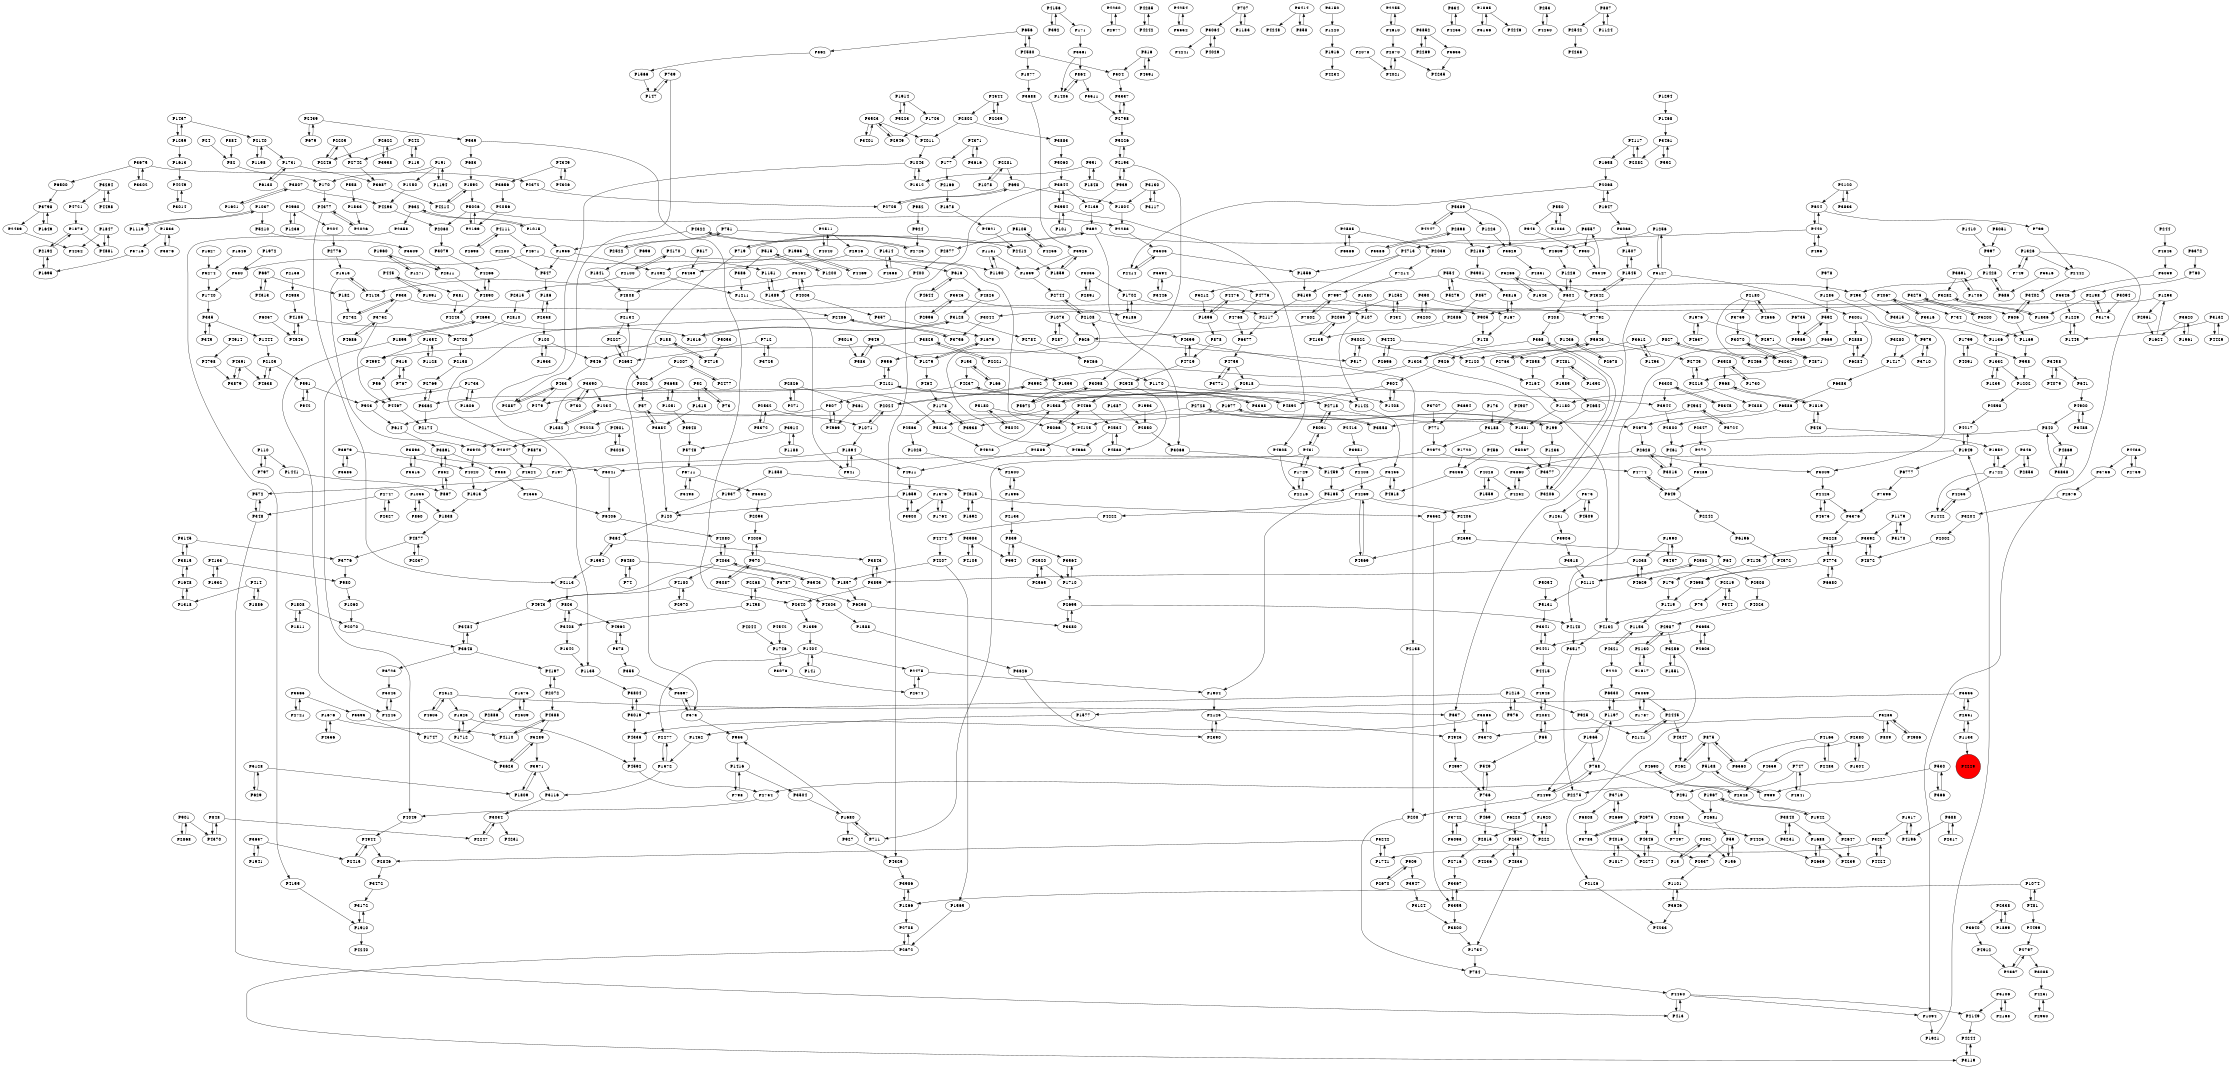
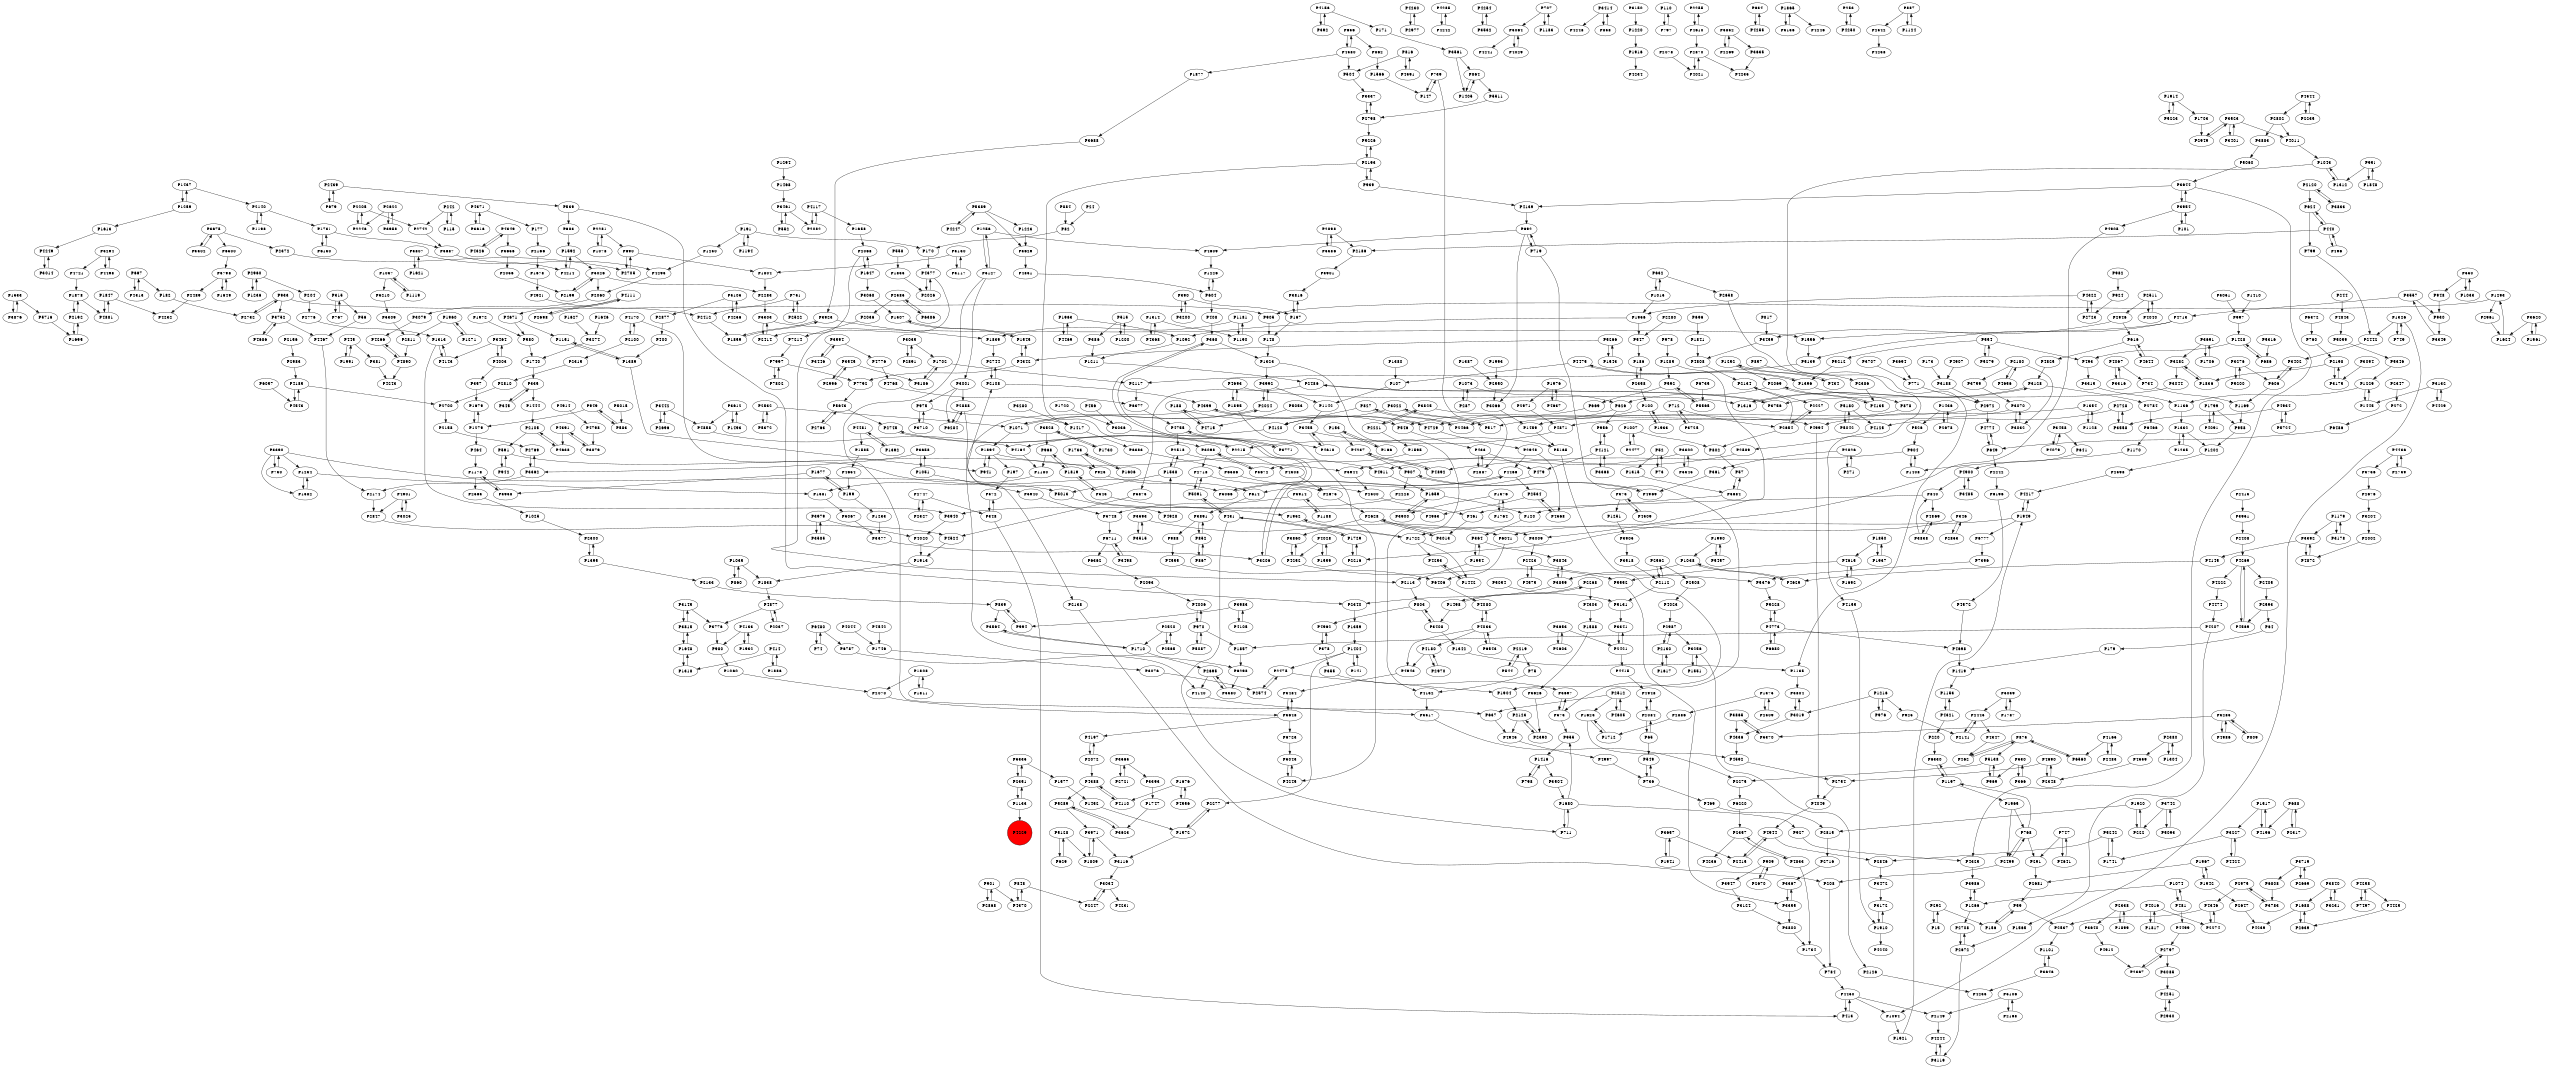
(292, 472) -> none
(699, 505) -> (1882, 551)
